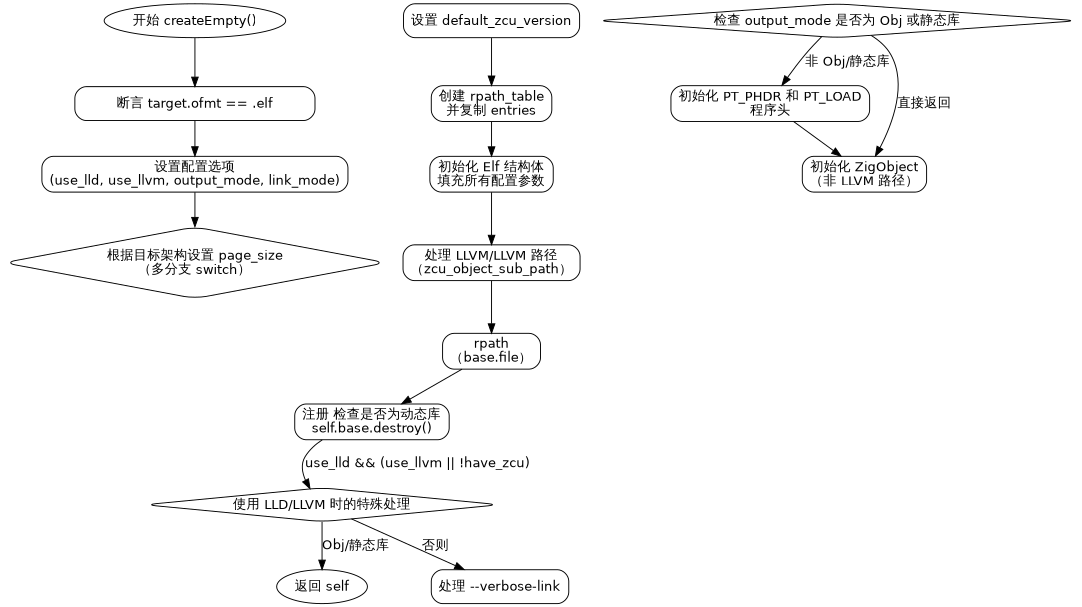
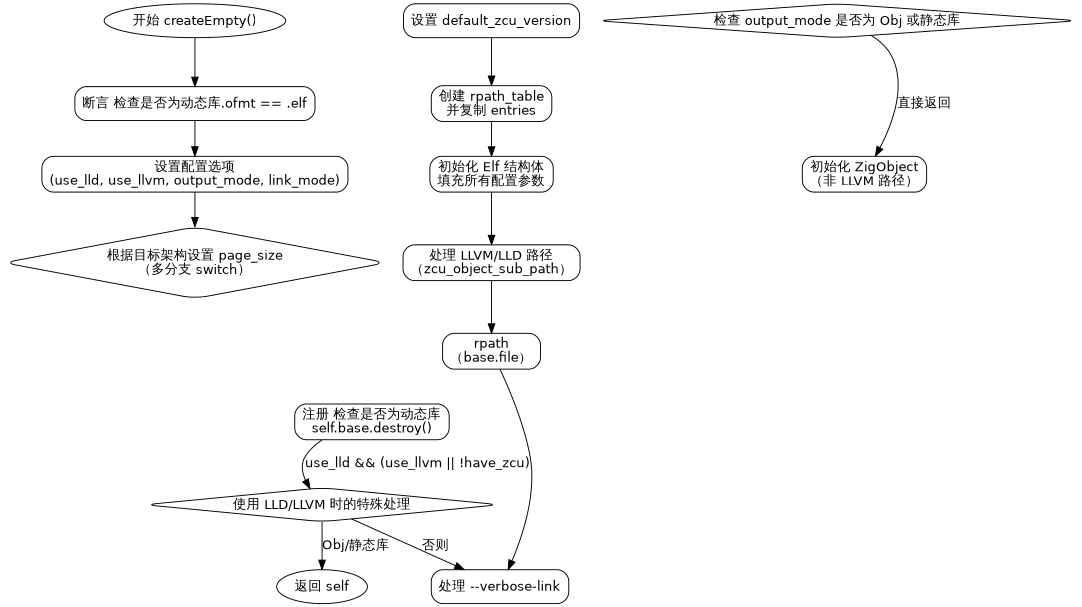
(195, 104) -> (195, 104)
(770, 104) -> none
(492, 263) -> (492, 263)
(436, 384) -> (531, 464)
